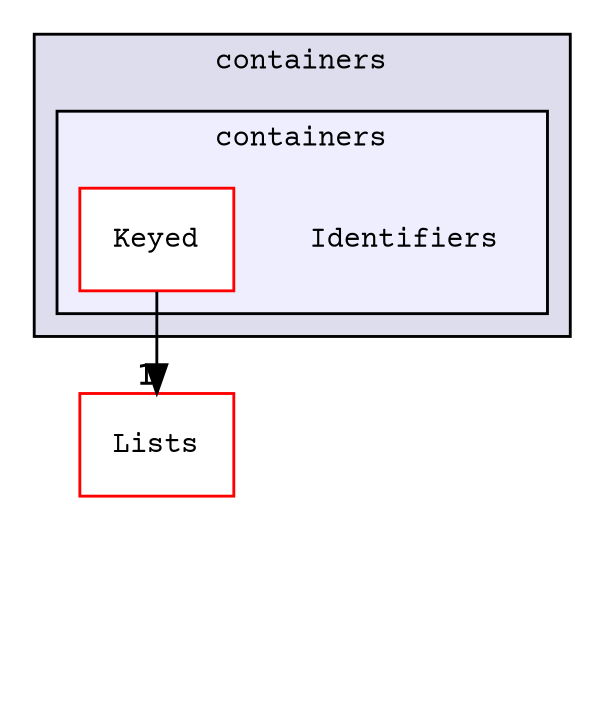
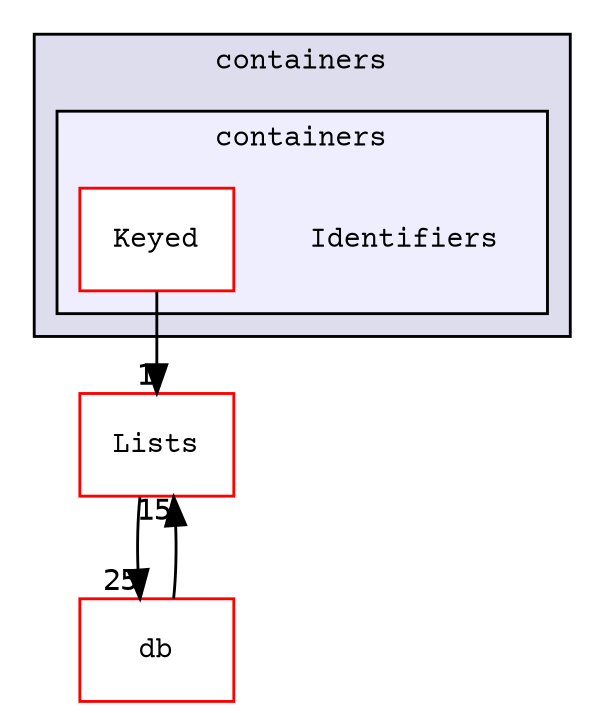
none -> (157, 650)
